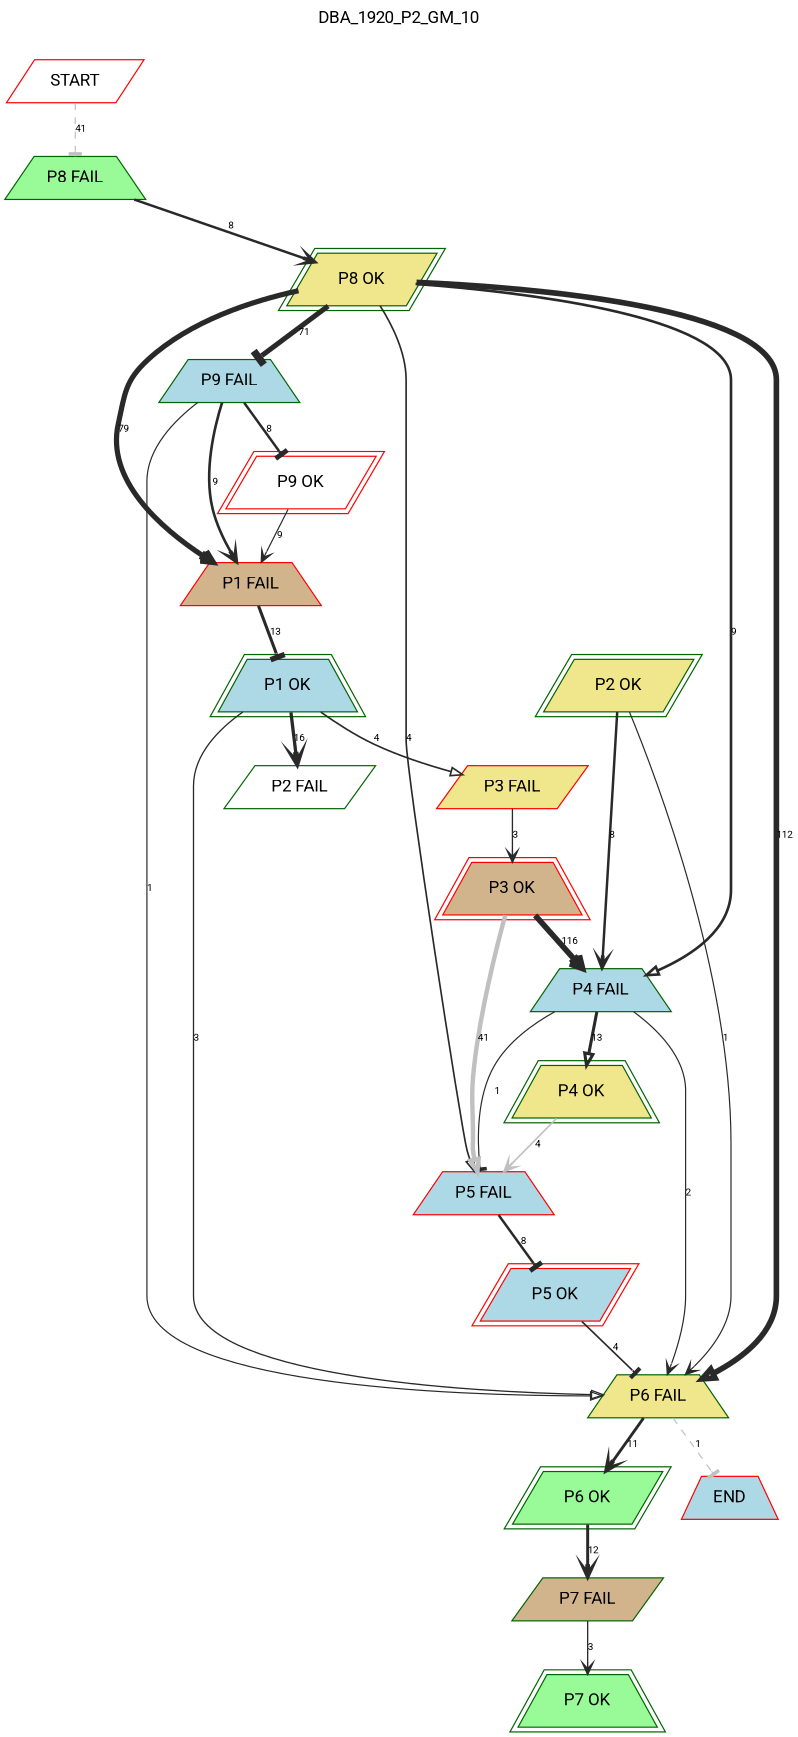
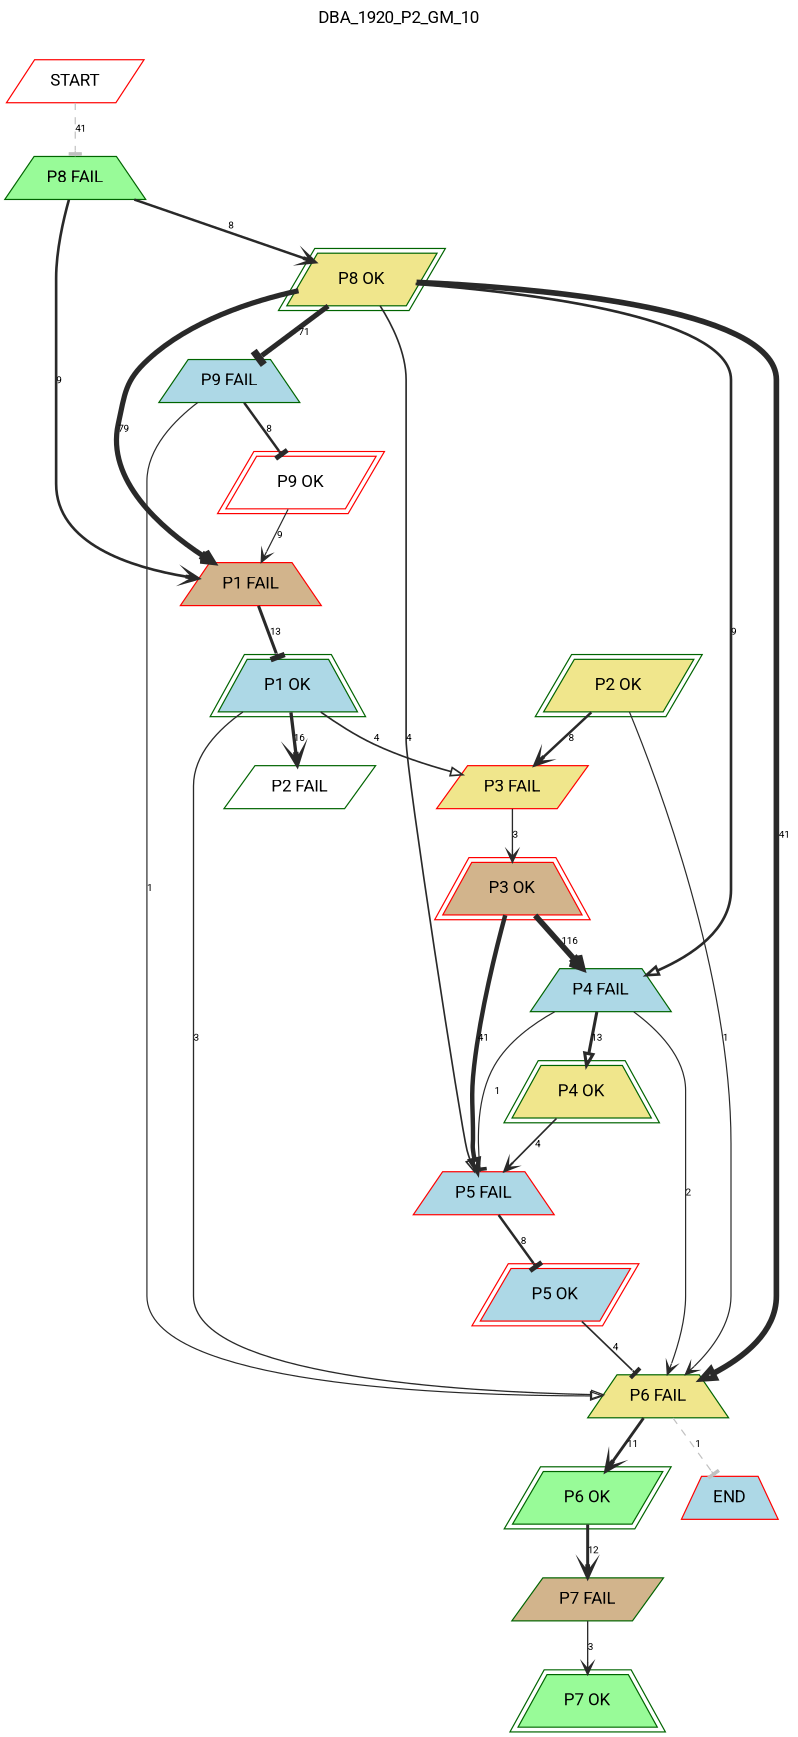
(209, 479) -> (56, 428)
(610, 834) -> (567, 735)
(785, 836) -> (785, 836)
(478, 1036) -> (478, 1036)
(535, 1141) -> (535, 1141)
